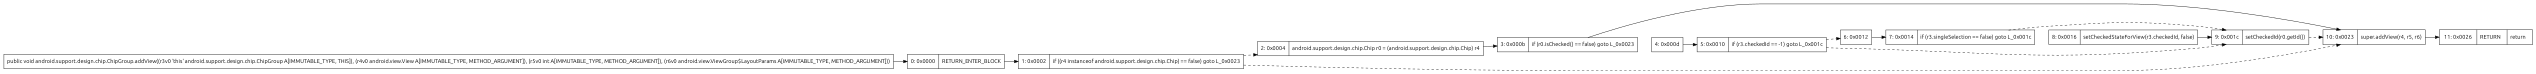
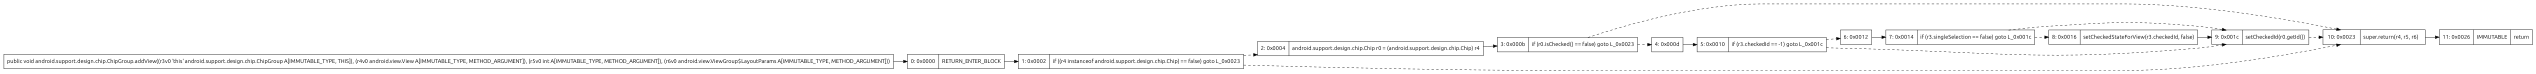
(1961, 4) -> (1961, 4)
none -> (2040, 37)
(2391, 37) -> (2391, 37)
(2490, 37) -> (2492, 37)
none -> (1643, 45)
